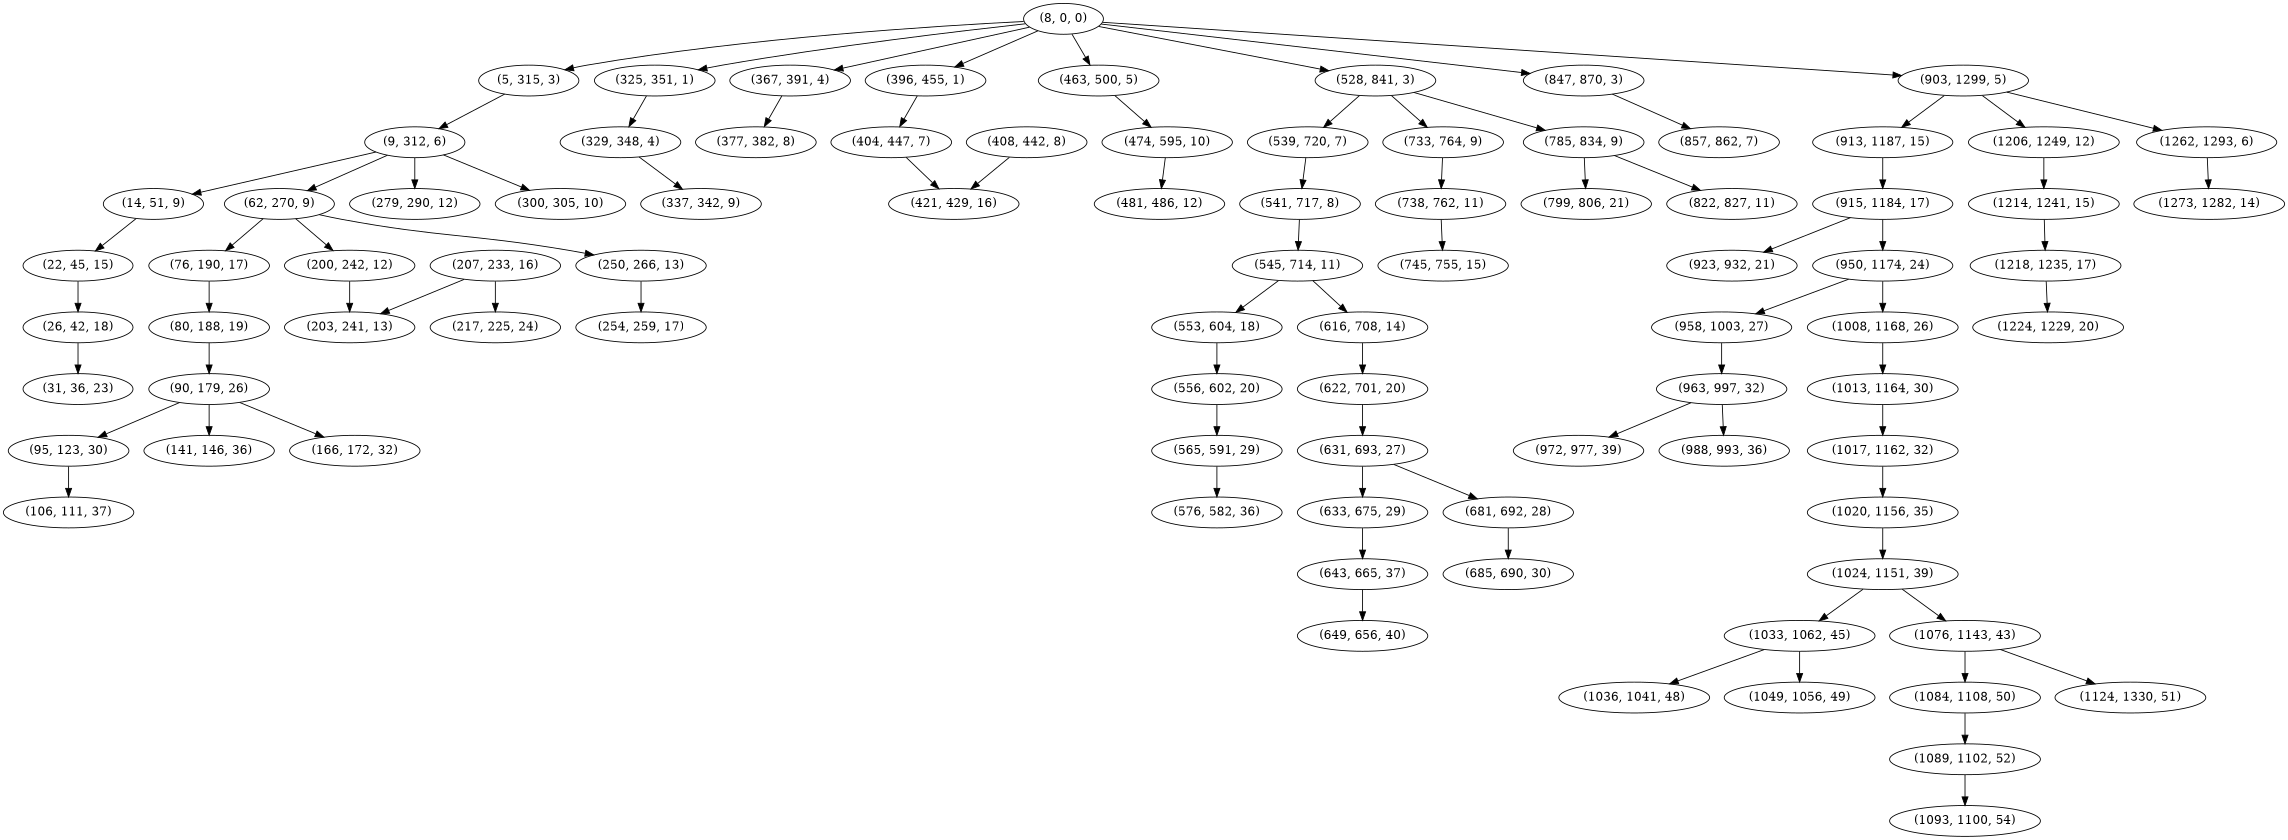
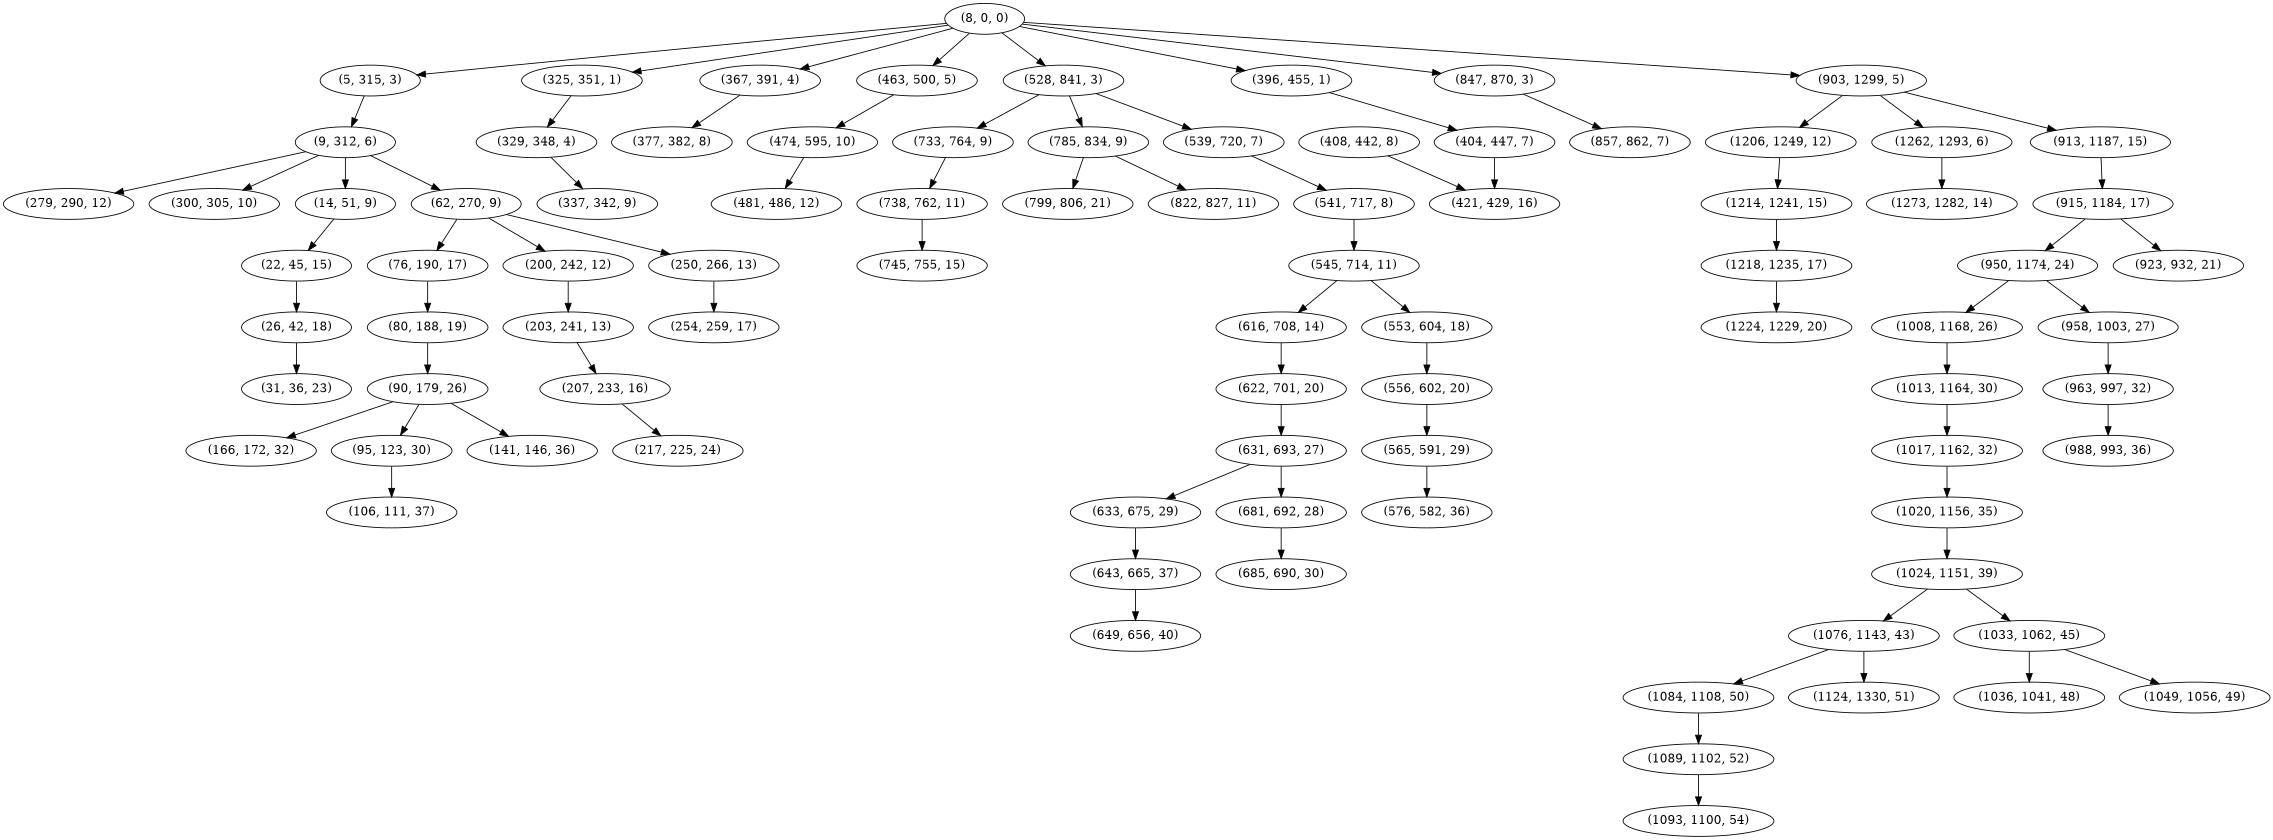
(426, 295) -> (584, 354)
(1578, 451) -> none
